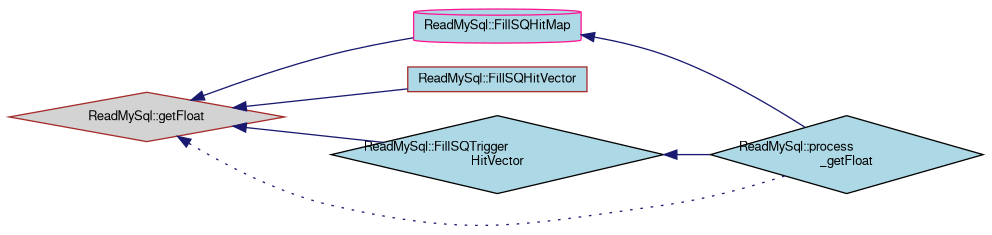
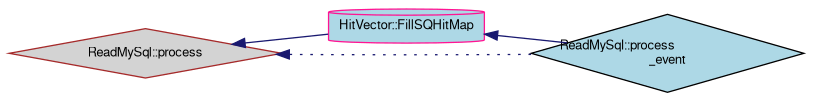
(497, 26) -> (406, 26)
(497, 79) -> none
(147, 117) -> (145, 53)
(497, 155) -> none
(847, 155) -> (667, 53)
